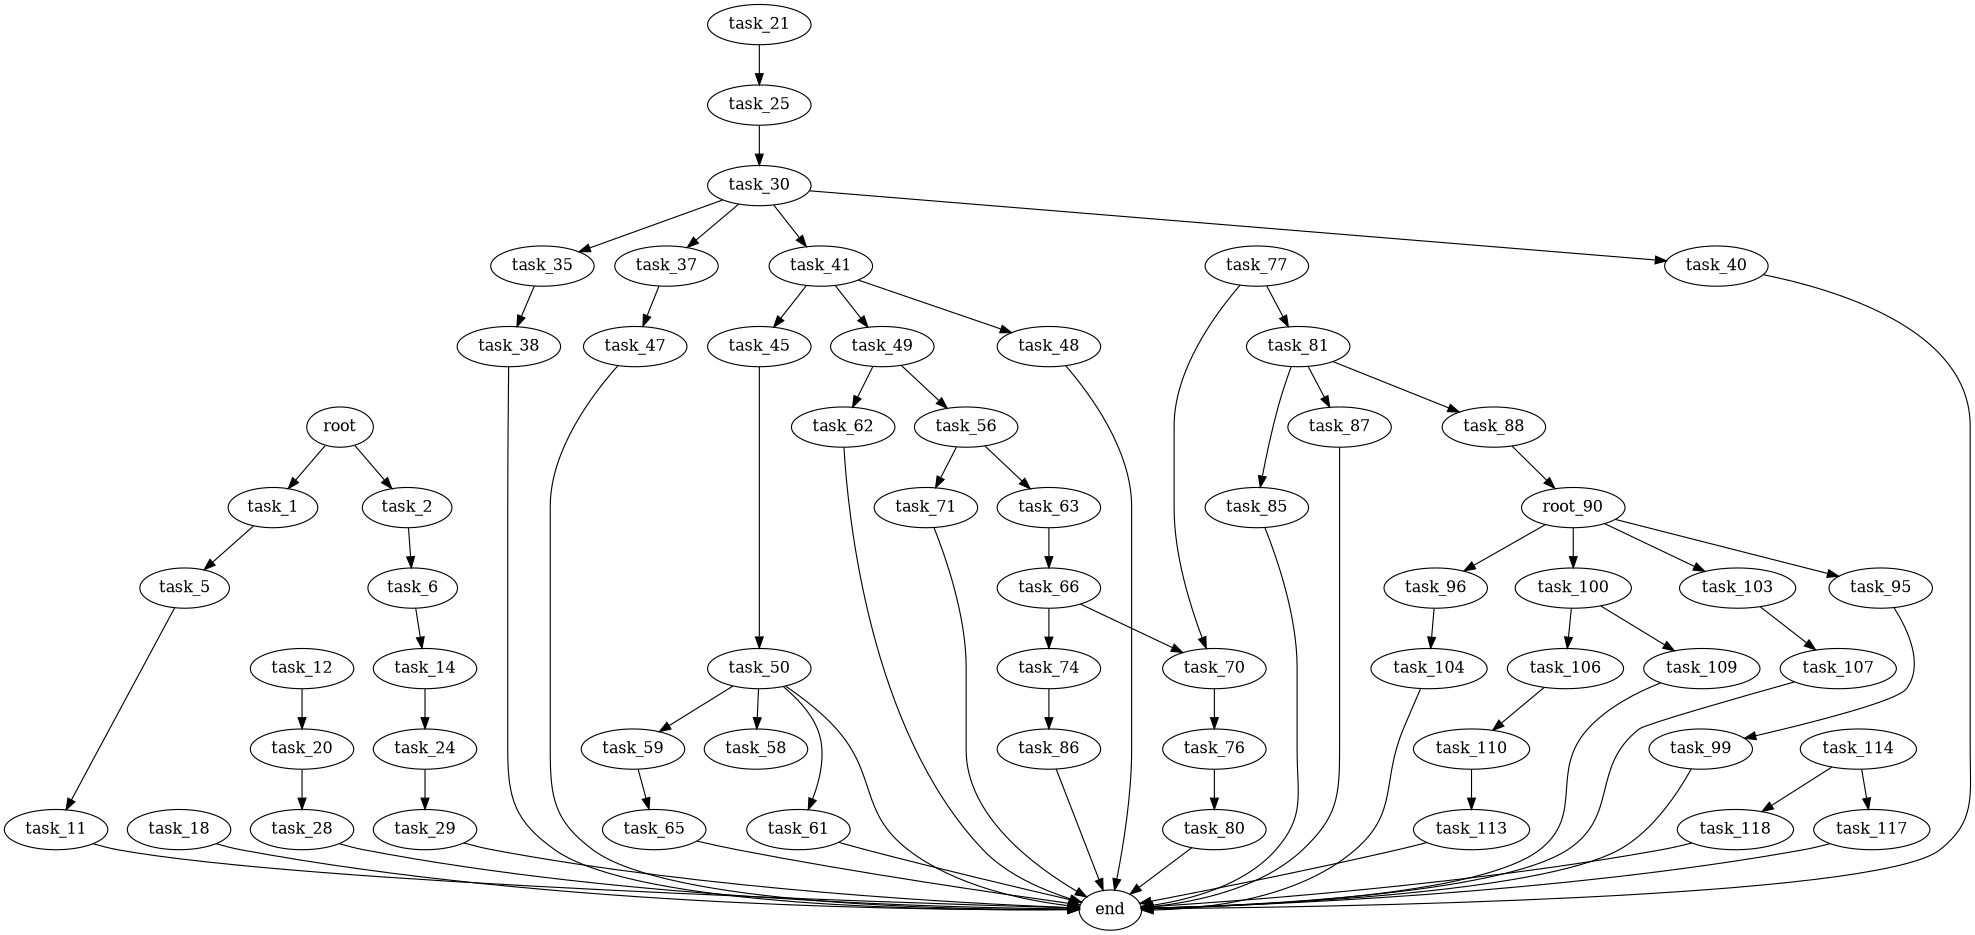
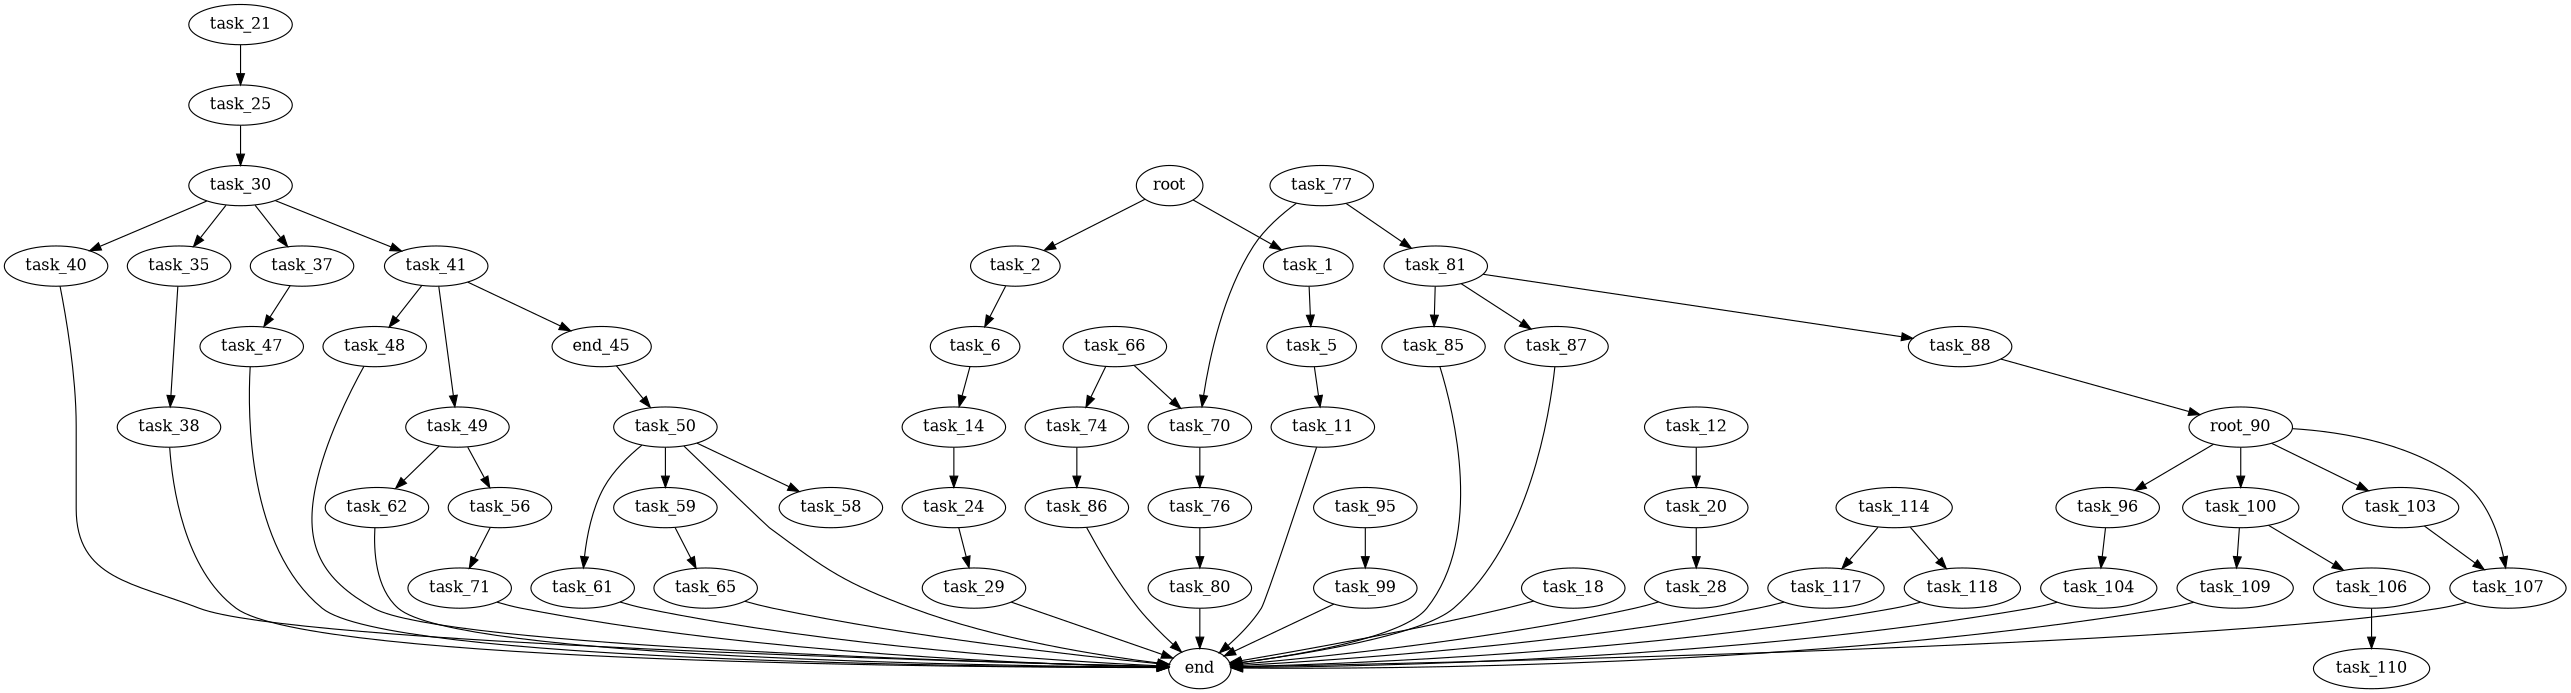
(759, 347) -> (602, 347)
(1049, 508) -> none
(1721, 546) -> (2422, 458)
(1471, 830) -> none
